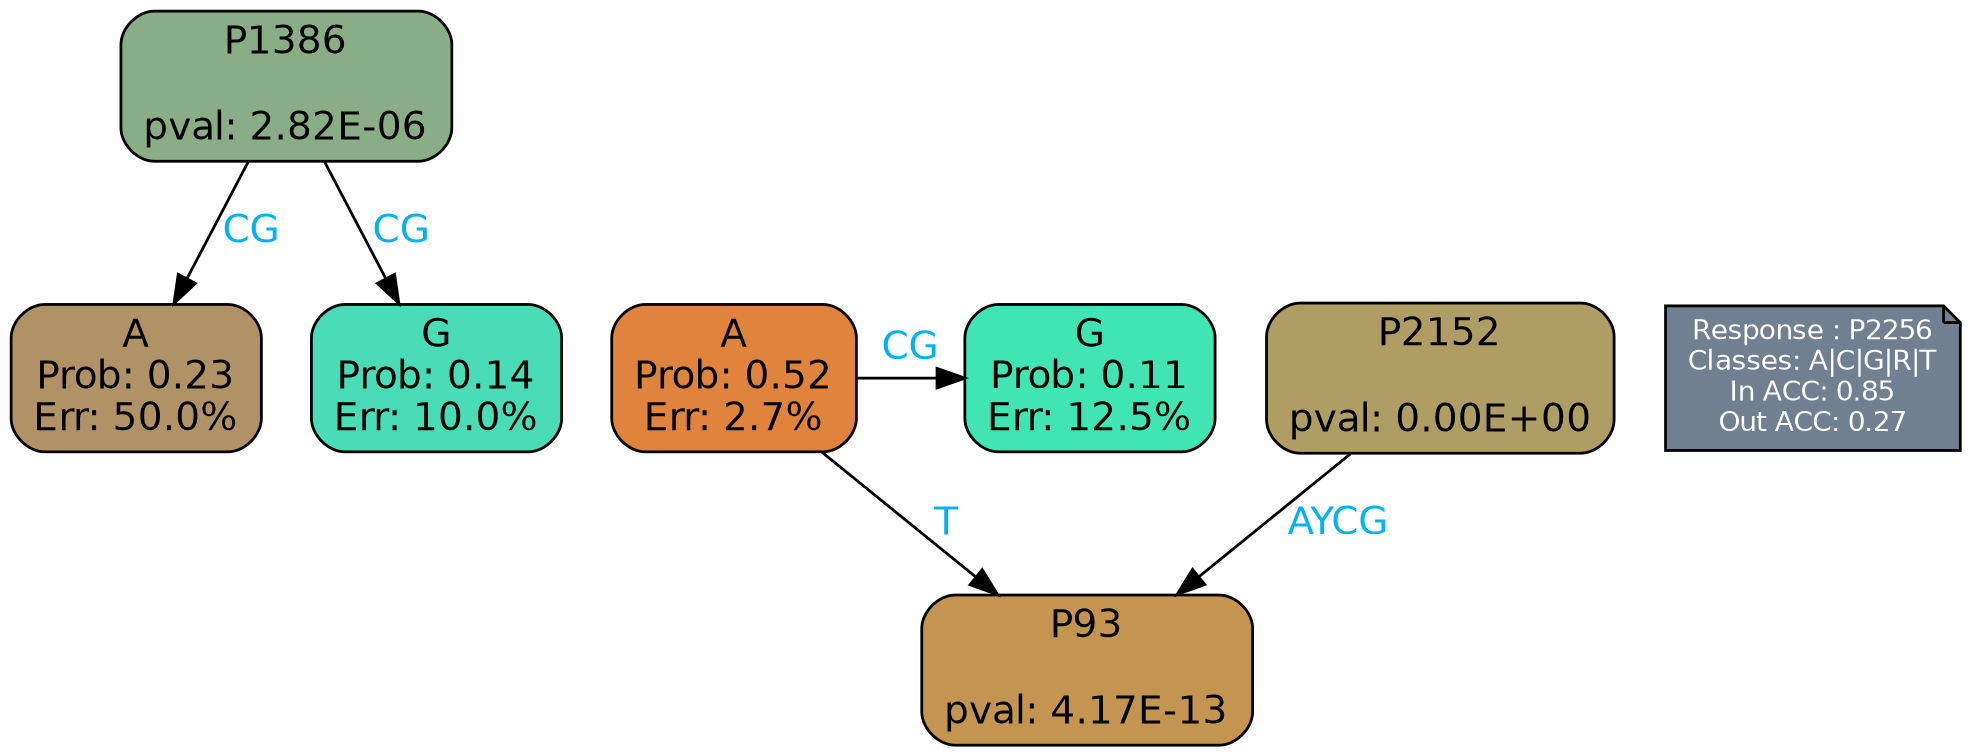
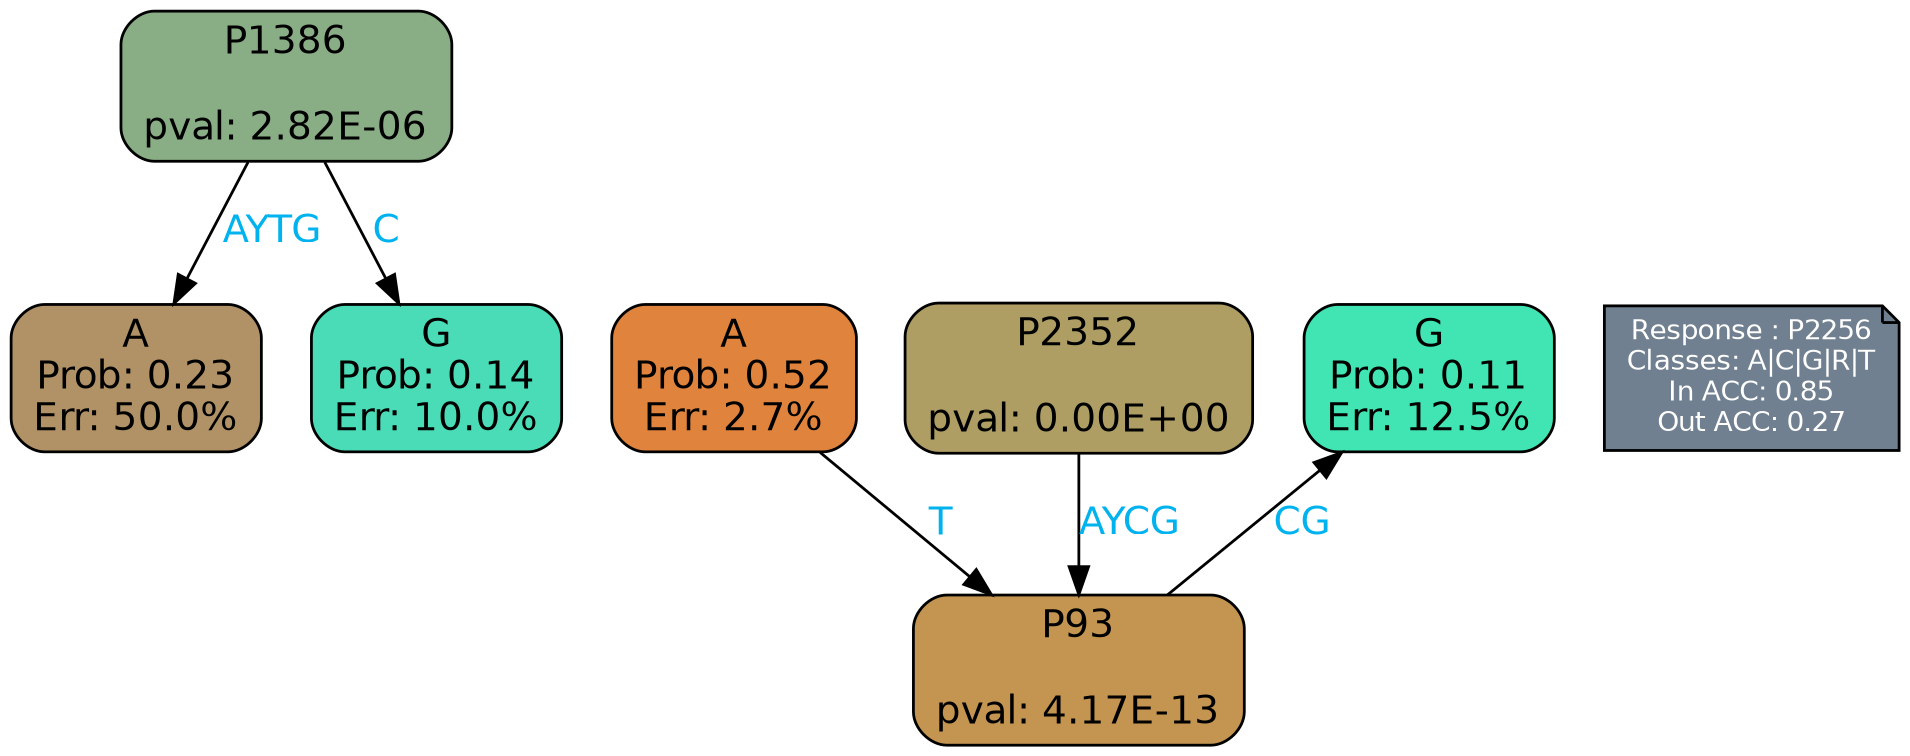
(252, 232) -> (272, 232)
(402, 232) -> (386, 232)
(896, 378) -> (1244, 533)
(1440, 378) -> (1079, 378)
